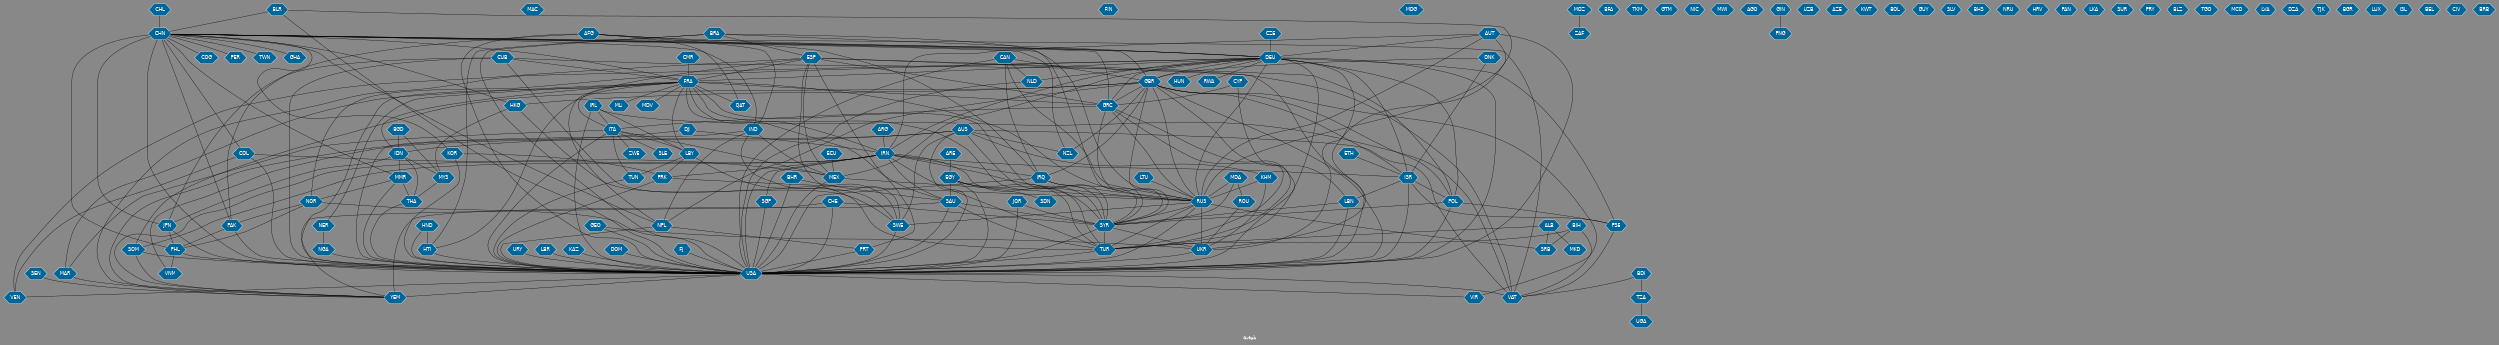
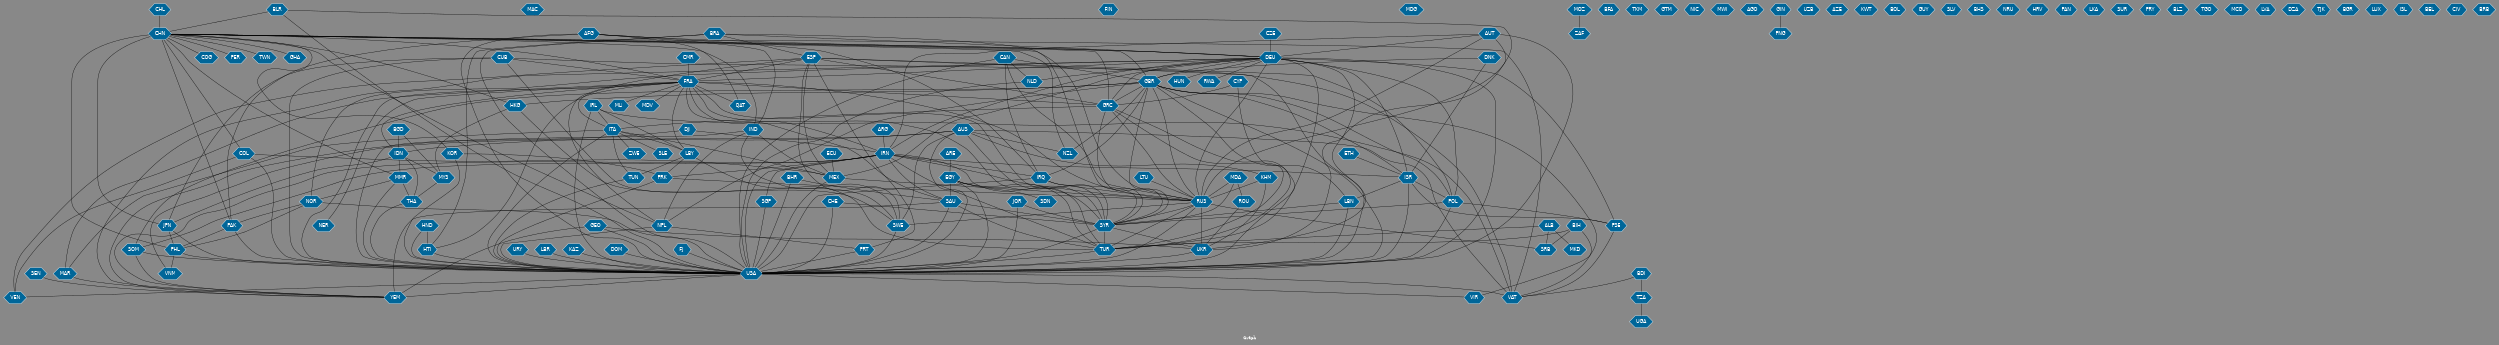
(437, 213) -> (485, 249)
(324, 250) -> none
(249, 257) -> none
